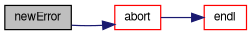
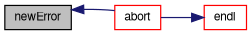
(87, 26) -> (99, 10)
